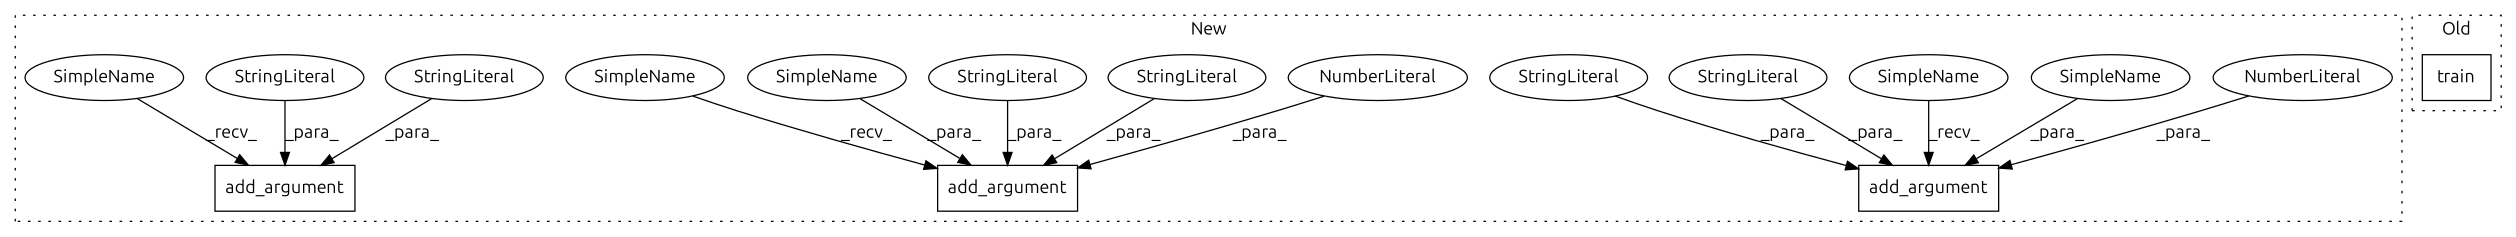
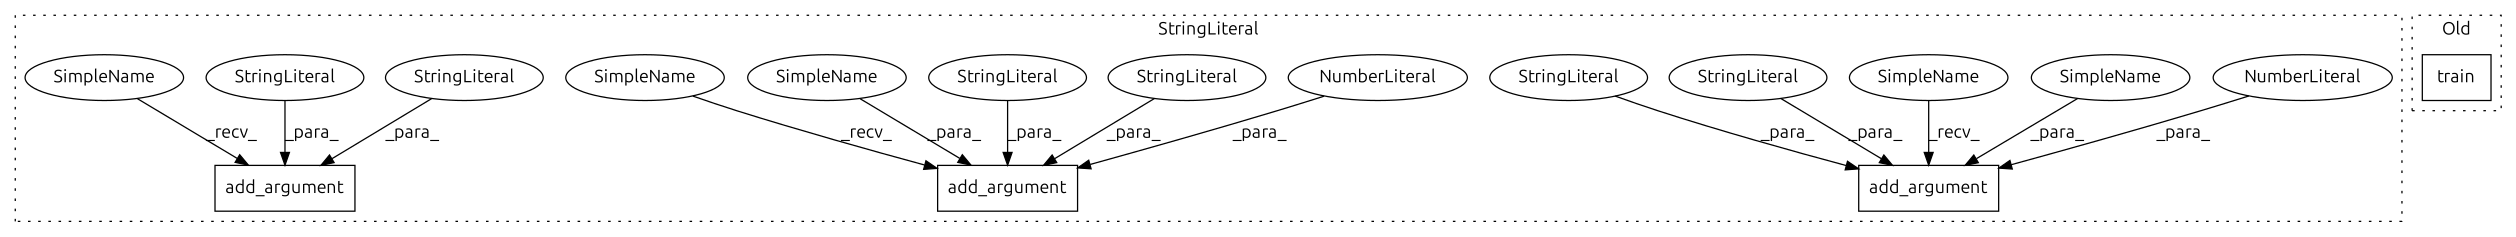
(1209, 30) -> (1209, 30)
